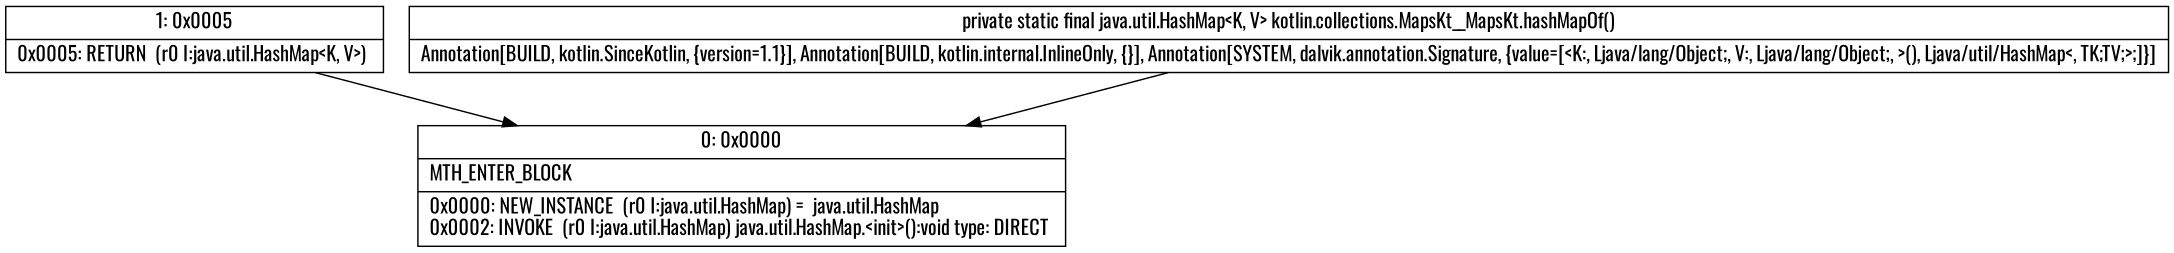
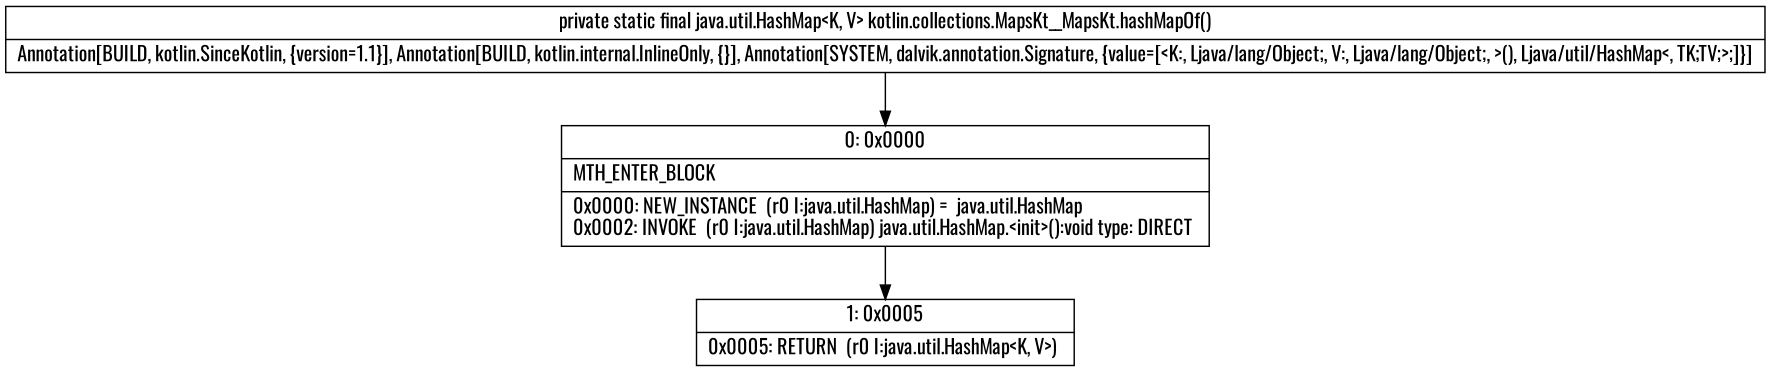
(409, 97) -> (885, 266)
